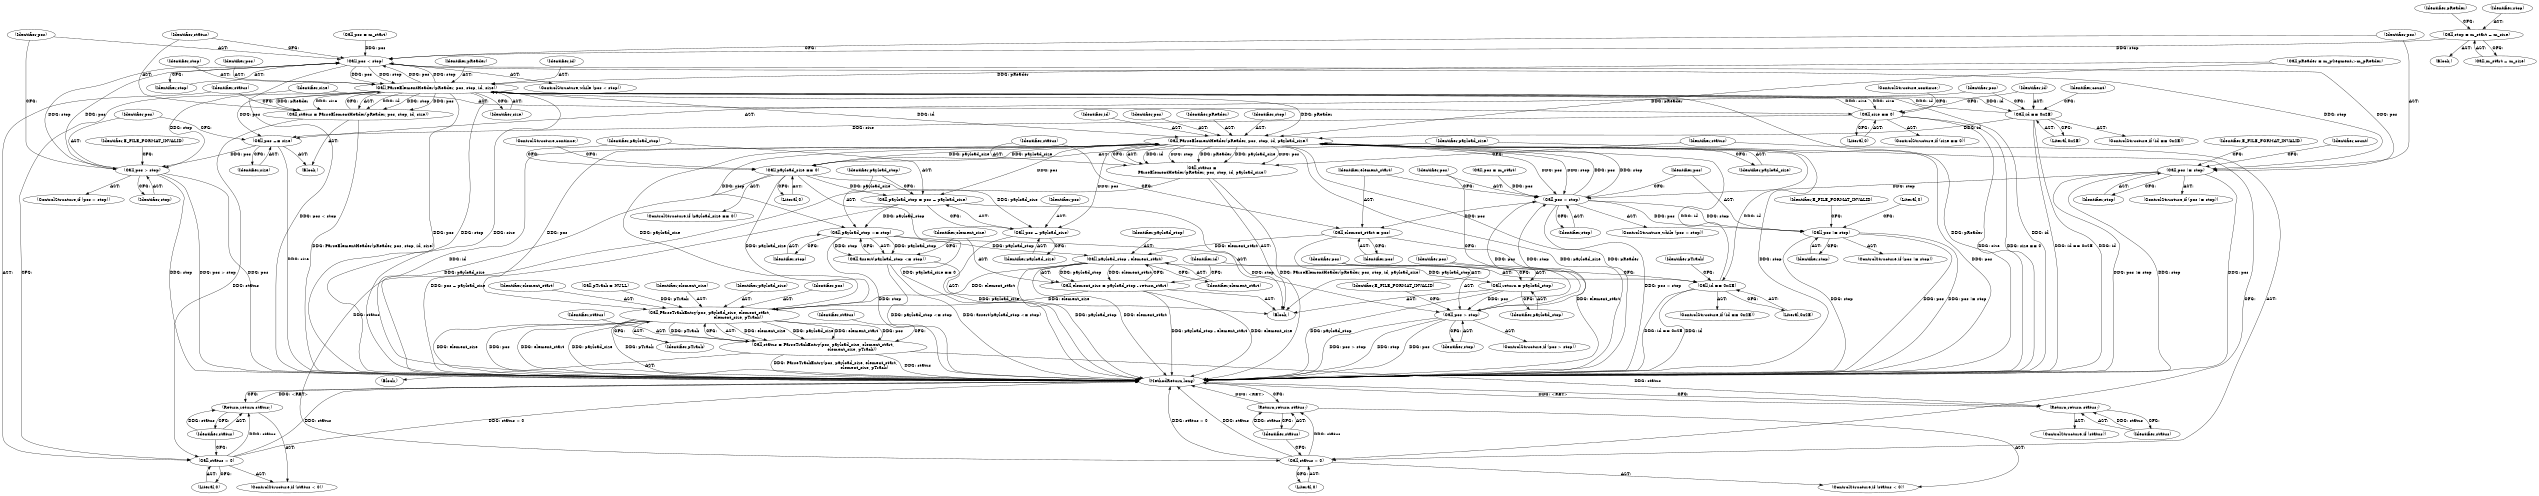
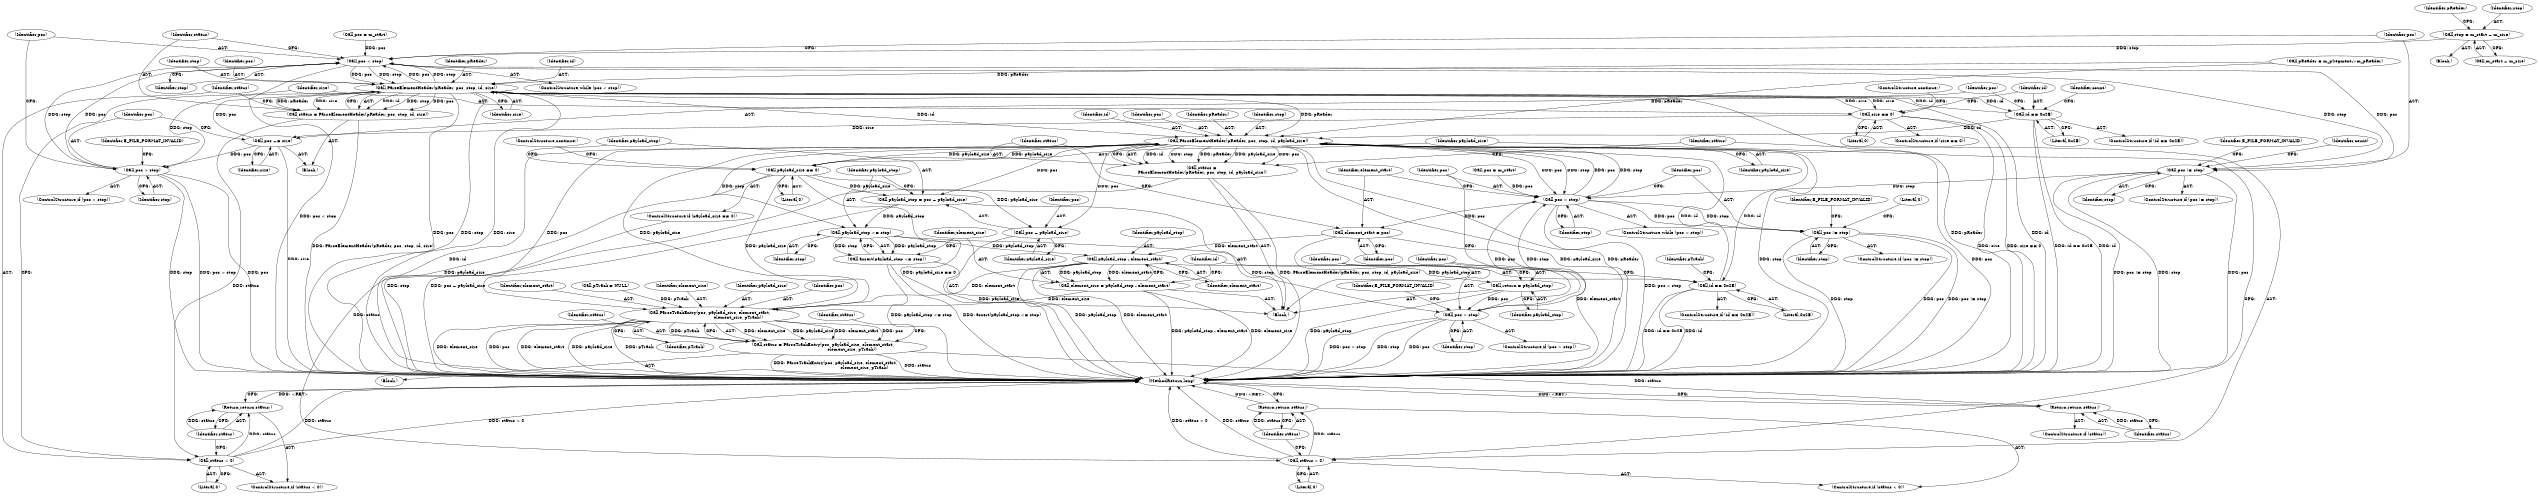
(271, 100) -> (265, 98)
(966, 226) -> none
(1115, 286) -> (1115, 286)
(939, 359) -> (407, 344)
